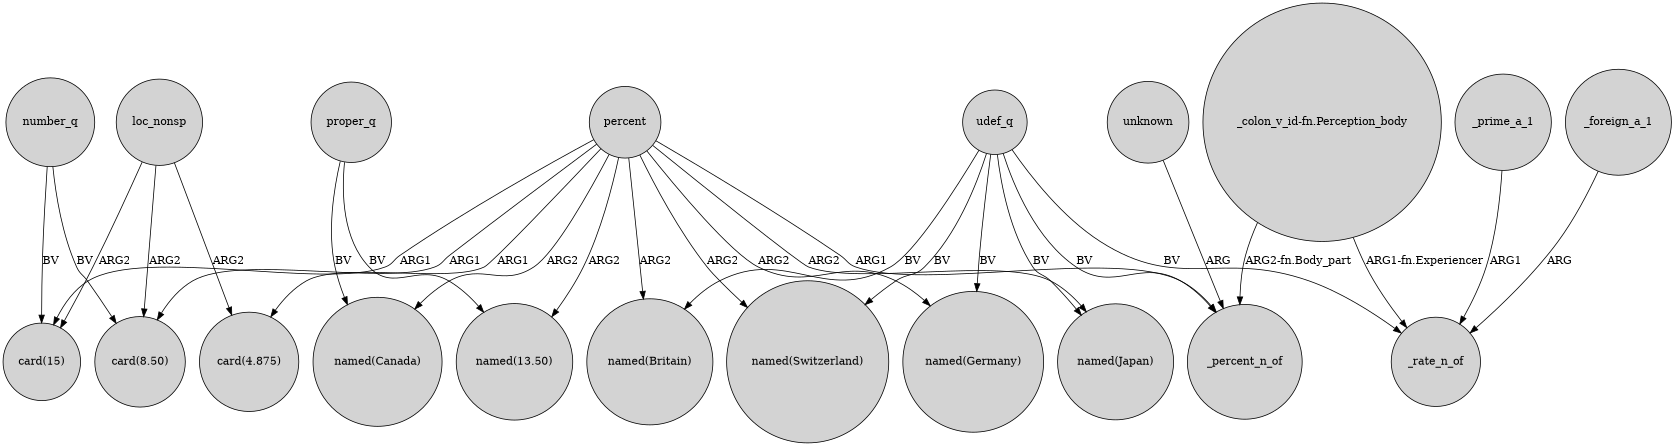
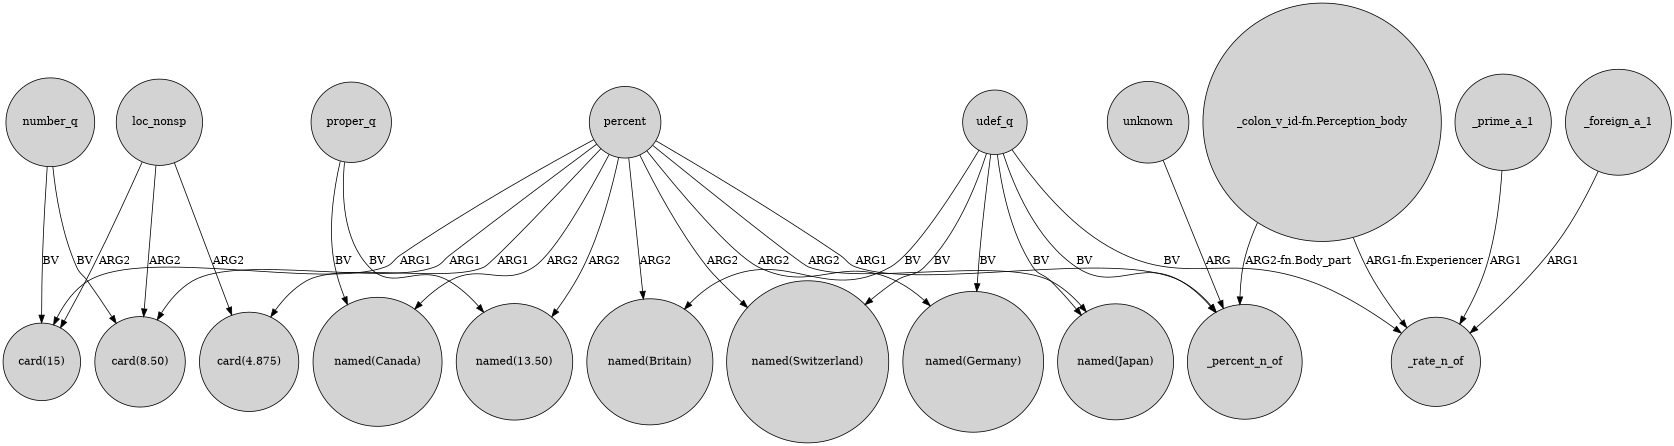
(1560, 261) -> (1563, 261)
